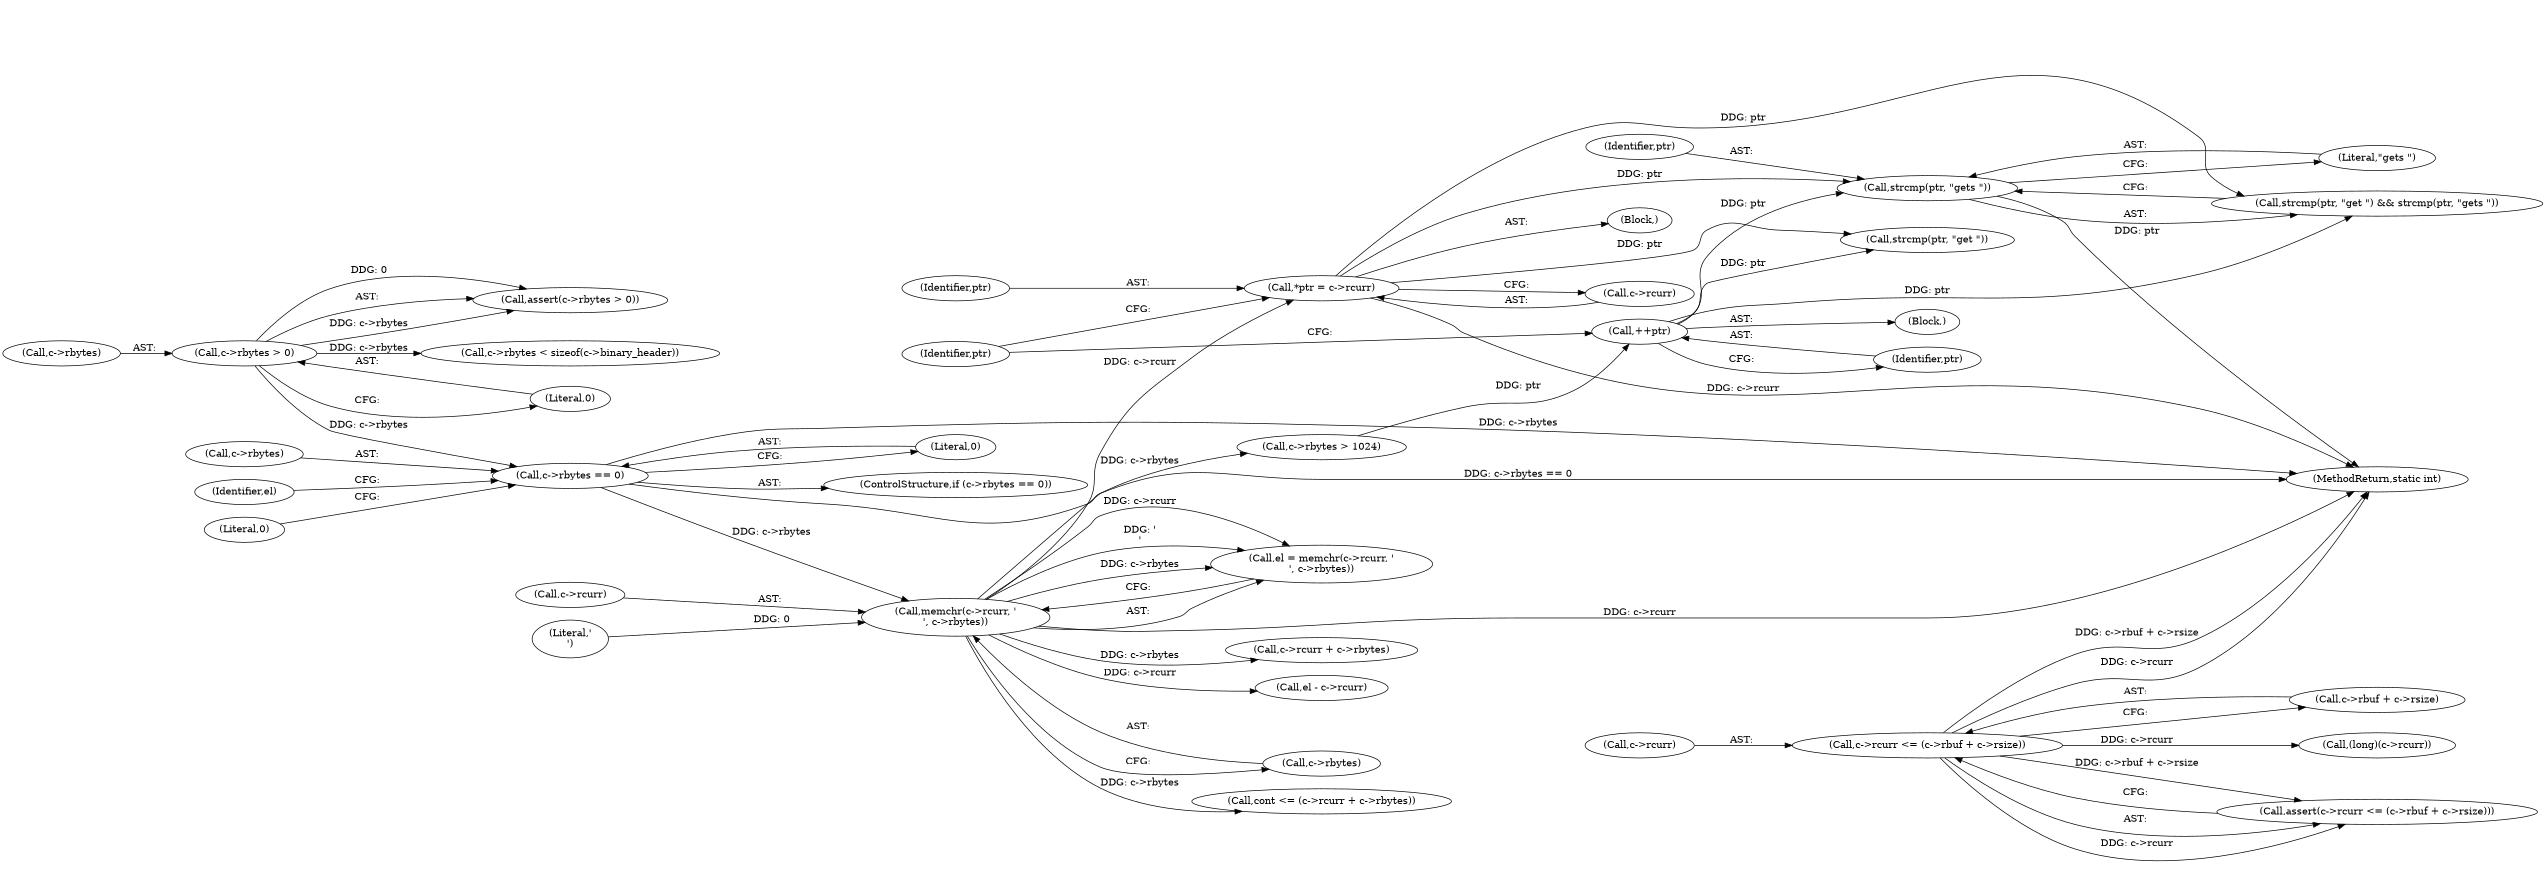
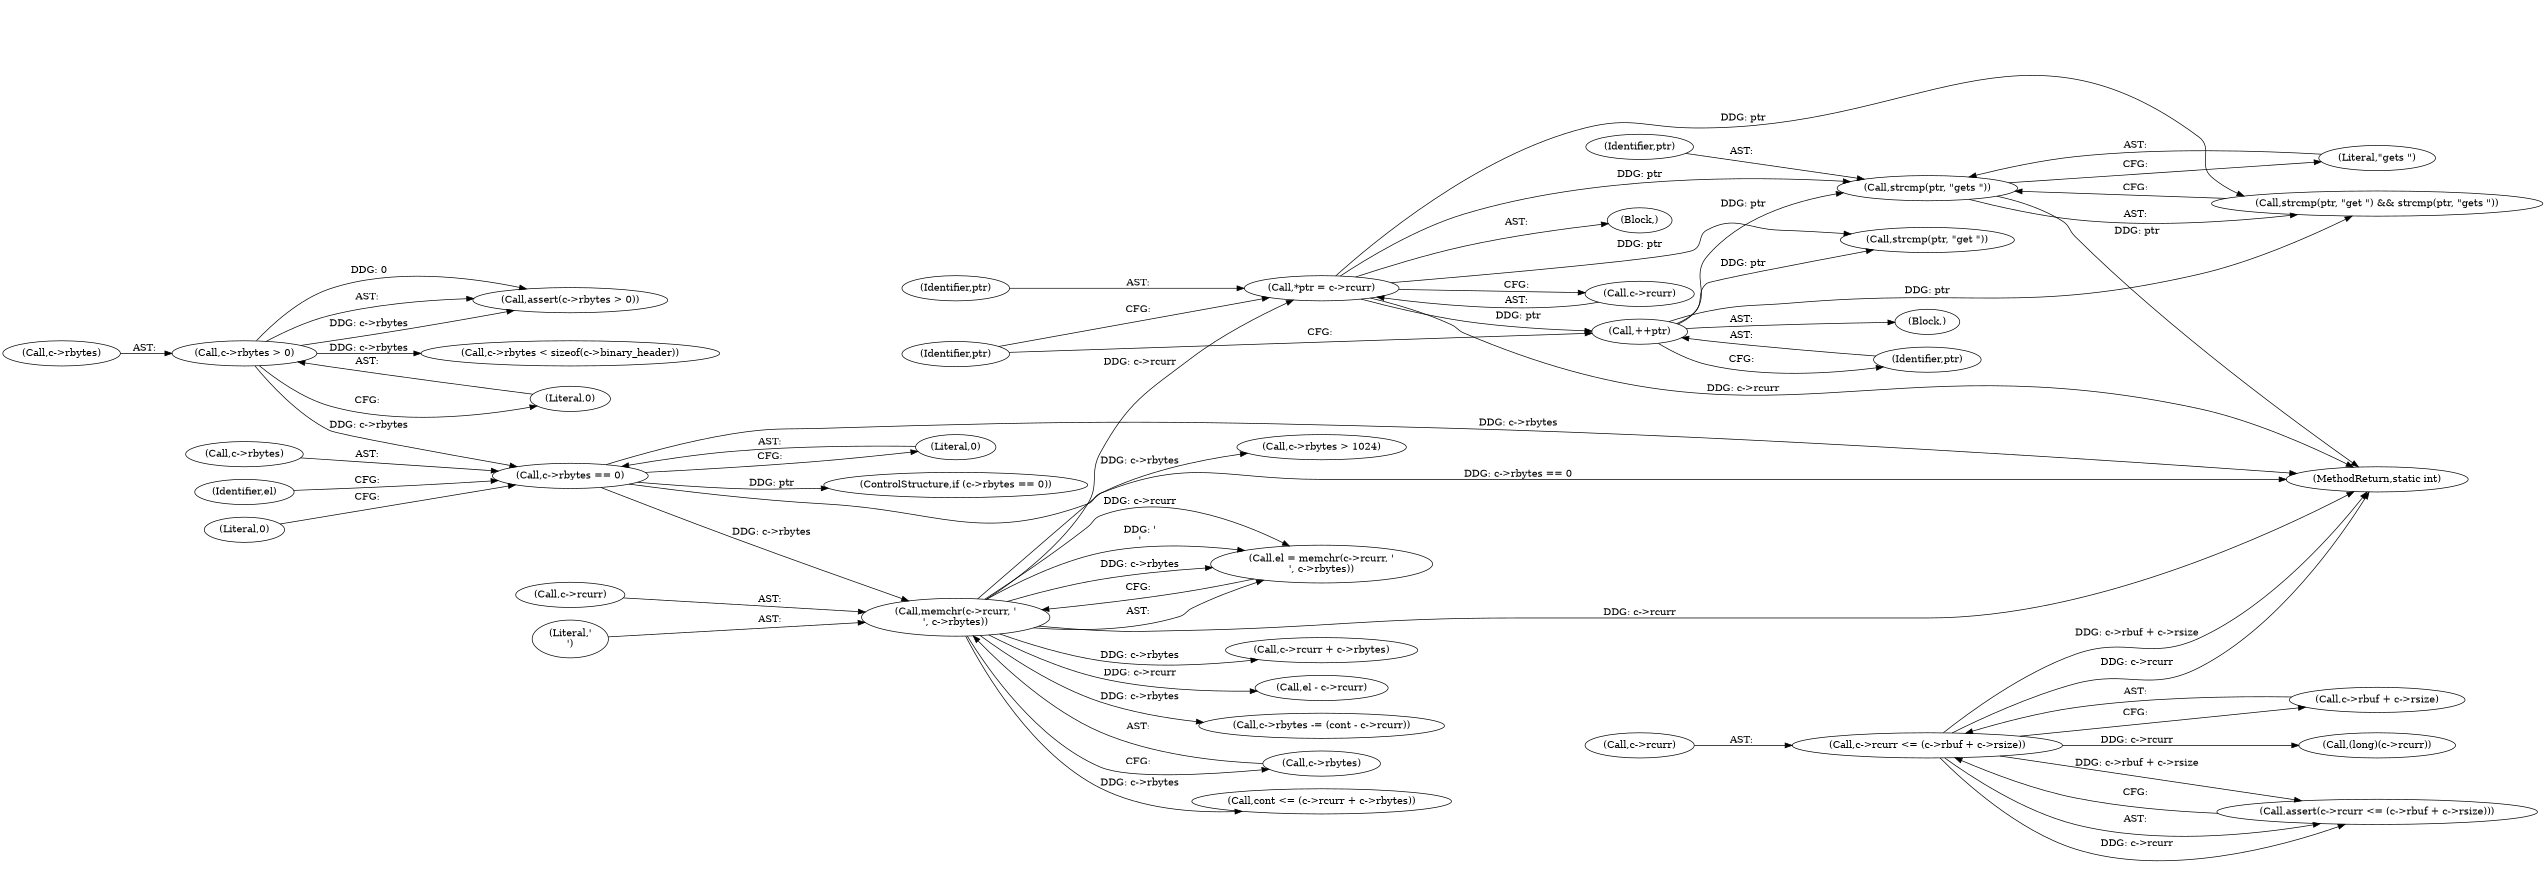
(1498, 403) -> (1472, 322)
(772, 483) -> (772, 483)
(772, 620) -> (772, 620)
none -> (1322, 726)
